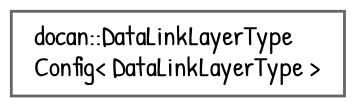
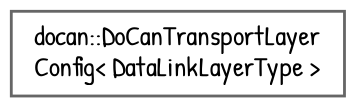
(178, 54) -> (178, 54)
